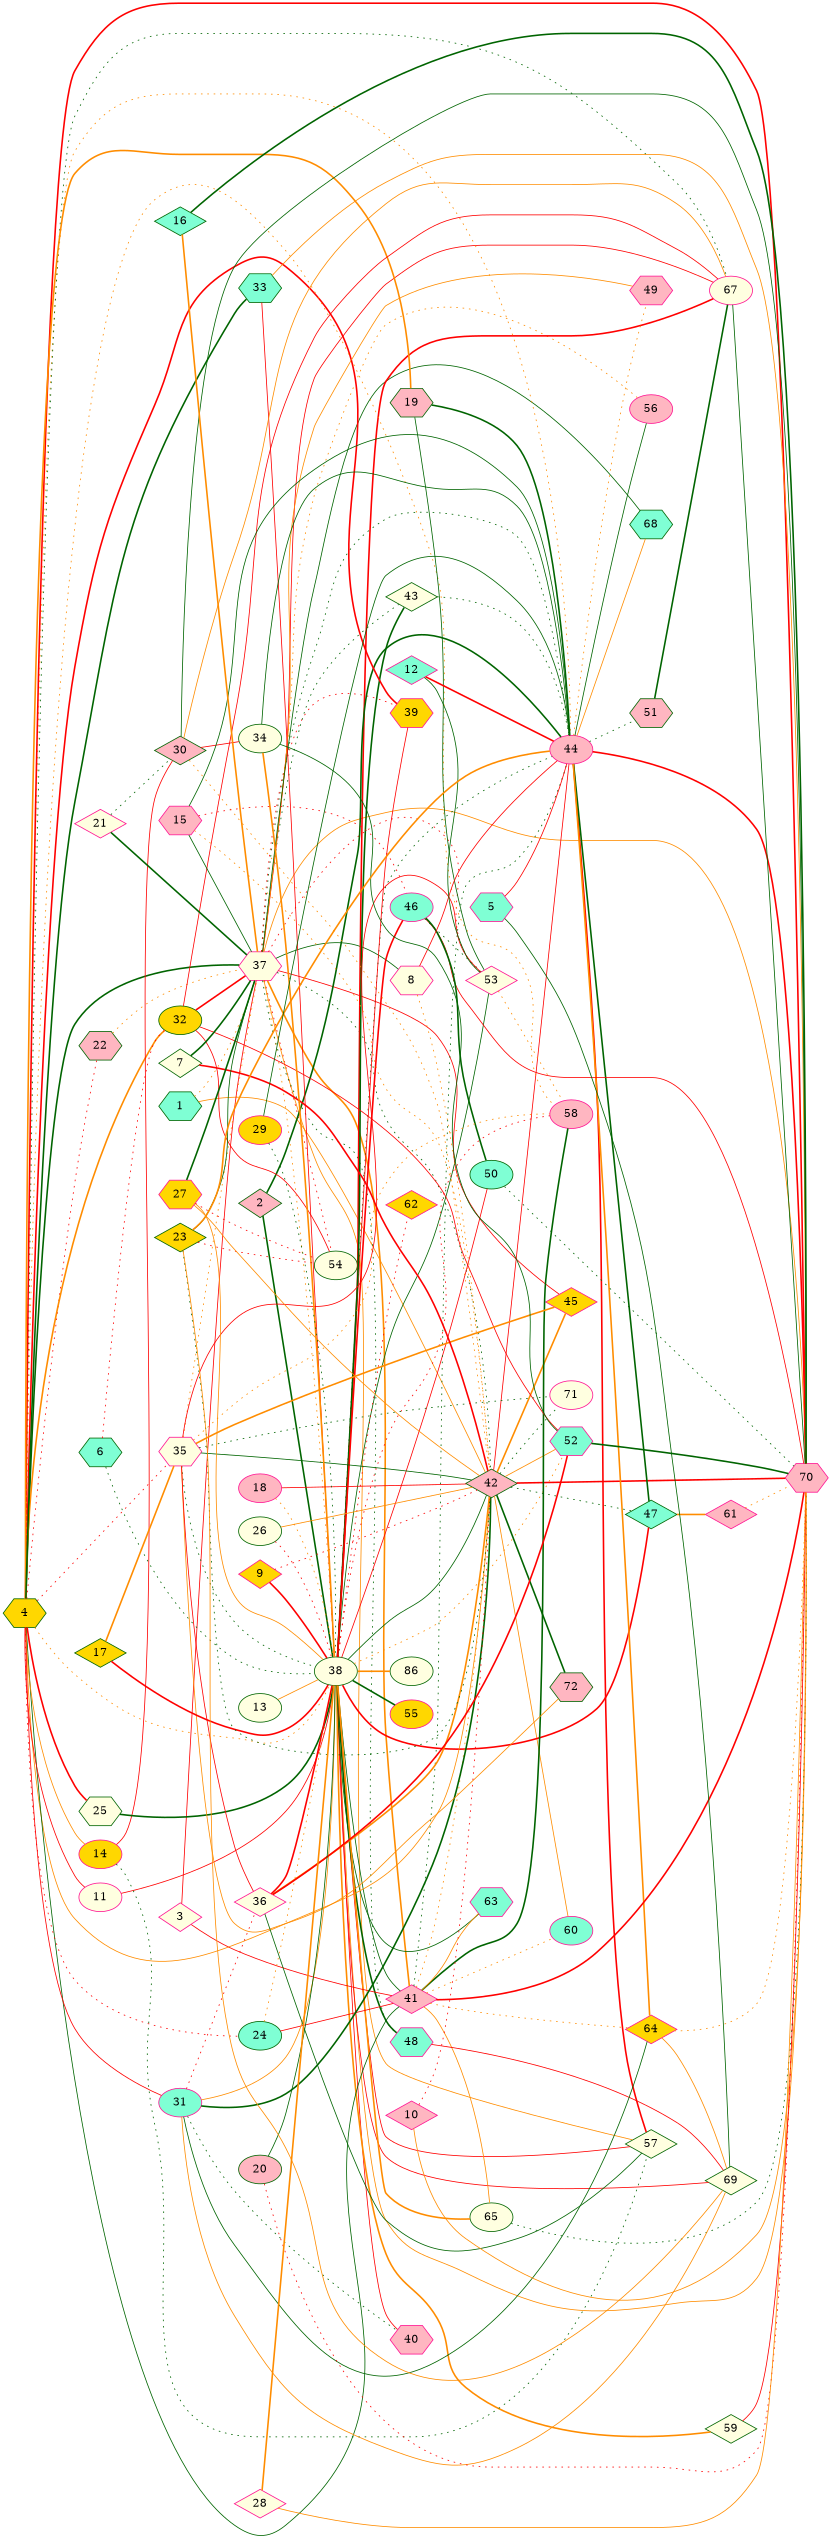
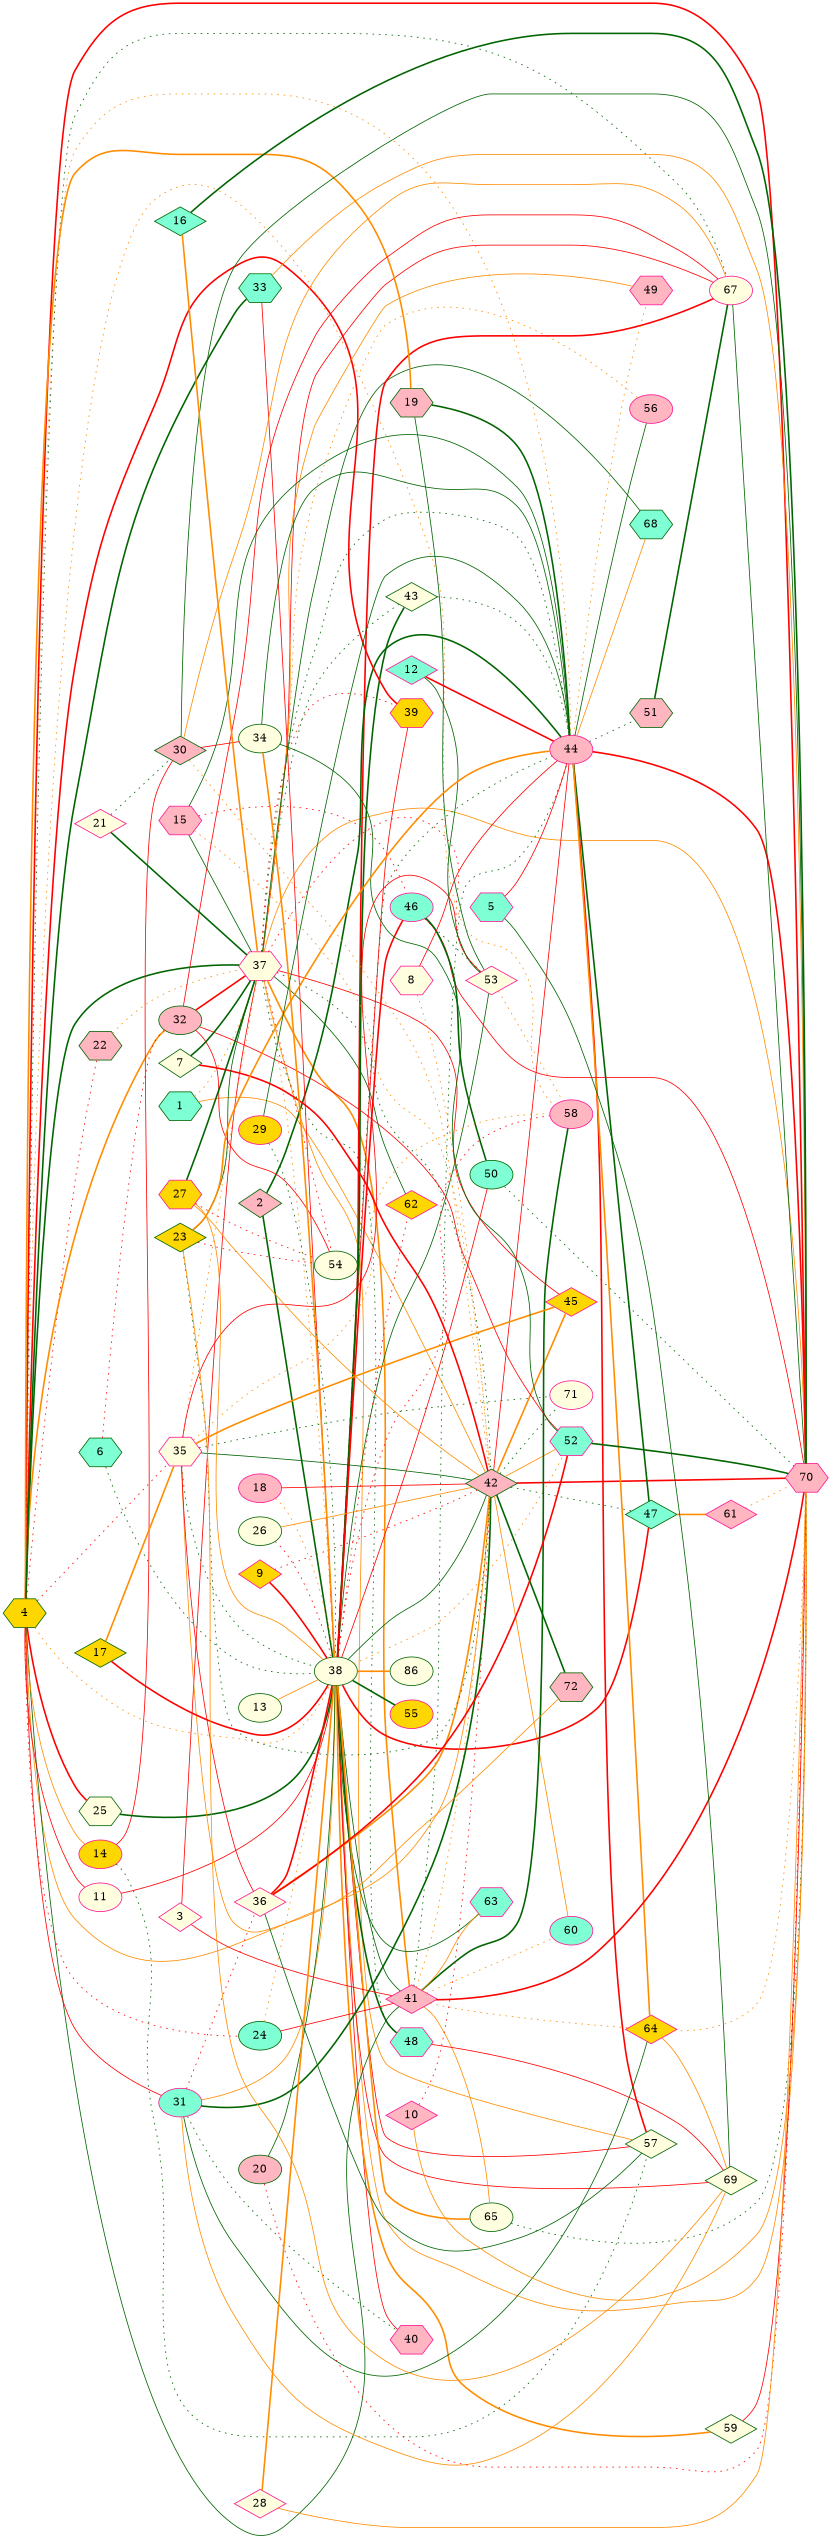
(336, 943) -> (354, 1061)
(180, 1020) -> (180, 1020)
